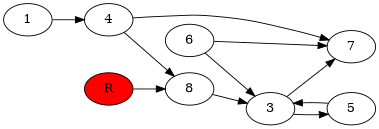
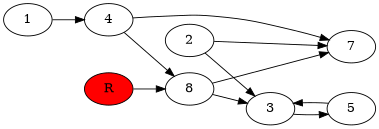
(190, 40) -> (190, 40)
(307, 81) -> (266, 69)
